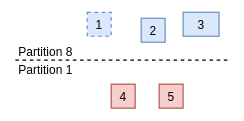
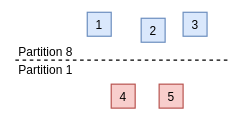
(99, 24) -> (99, 24)
(201, 24) -> (195, 24)
